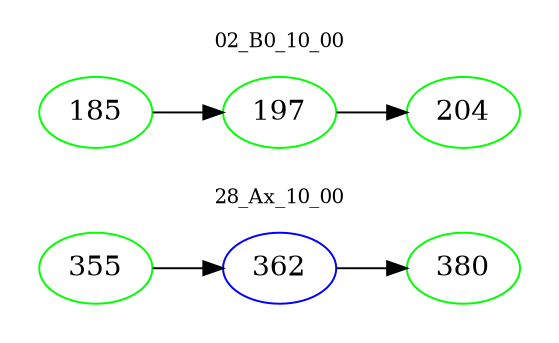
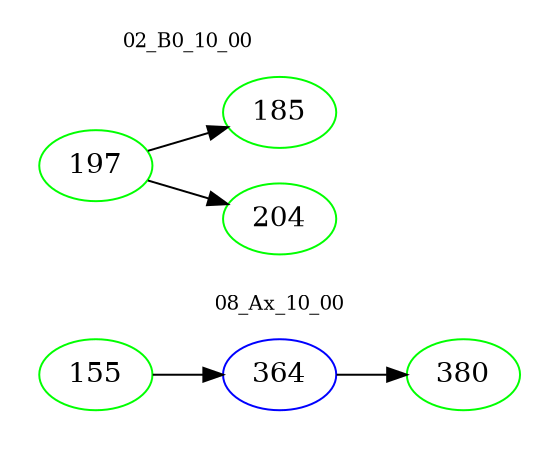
(178, 112) -> (178, 142)
(280, 198) -> (280, 305)
(96, 268) -> (96, 375)
(280, 268) -> (280, 375)
